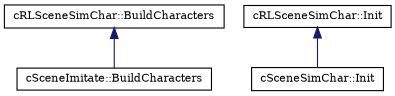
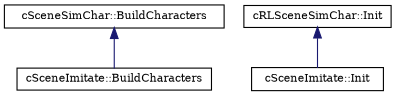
(114, 16) -> (114, 16)
(317, 79) -> (317, 79)
